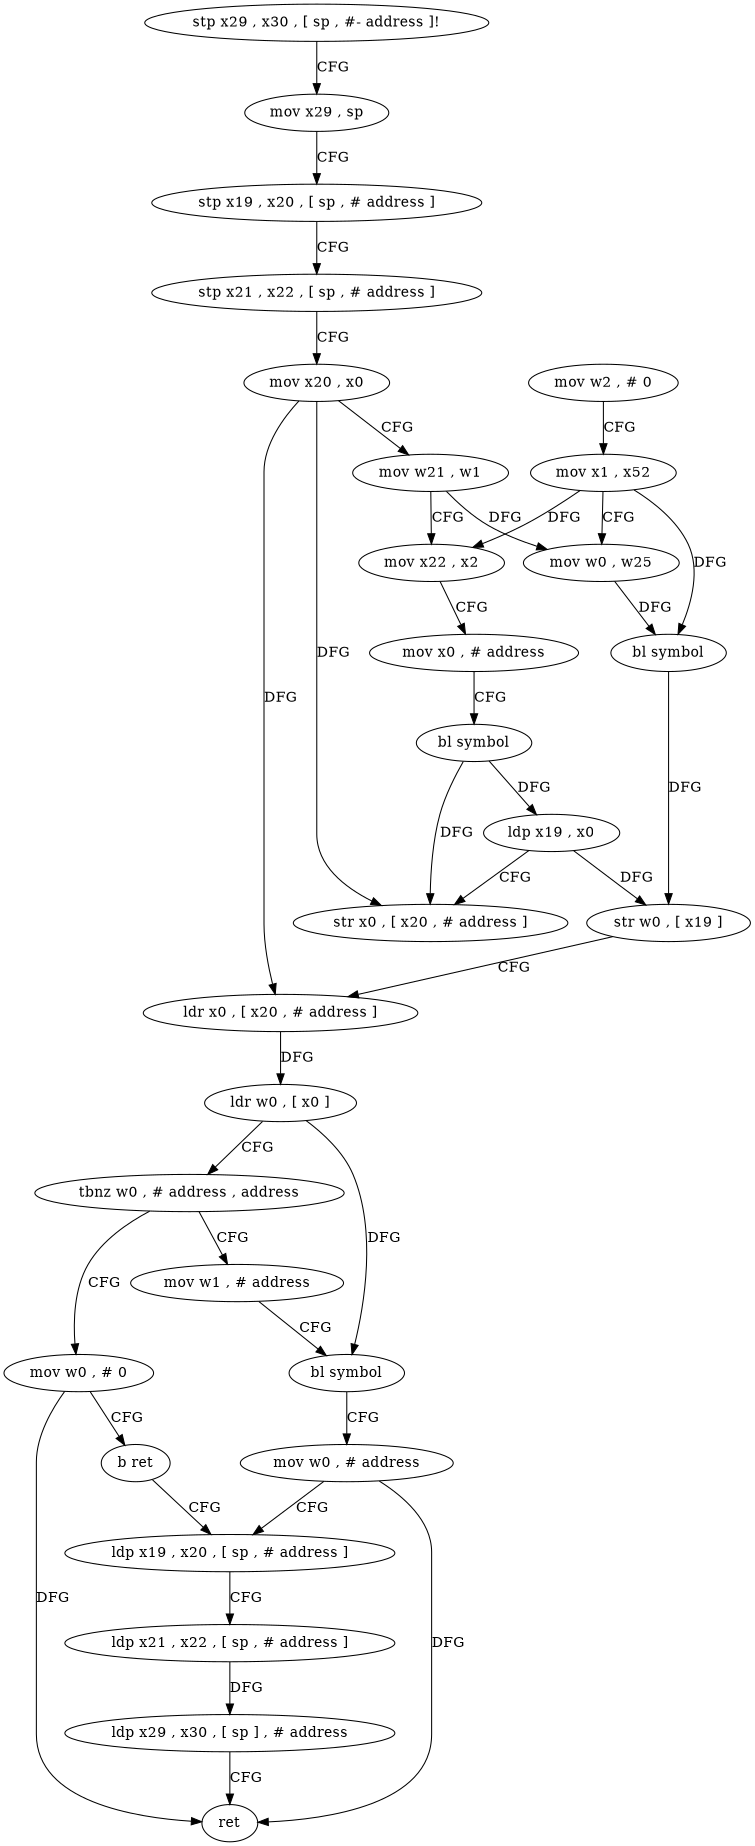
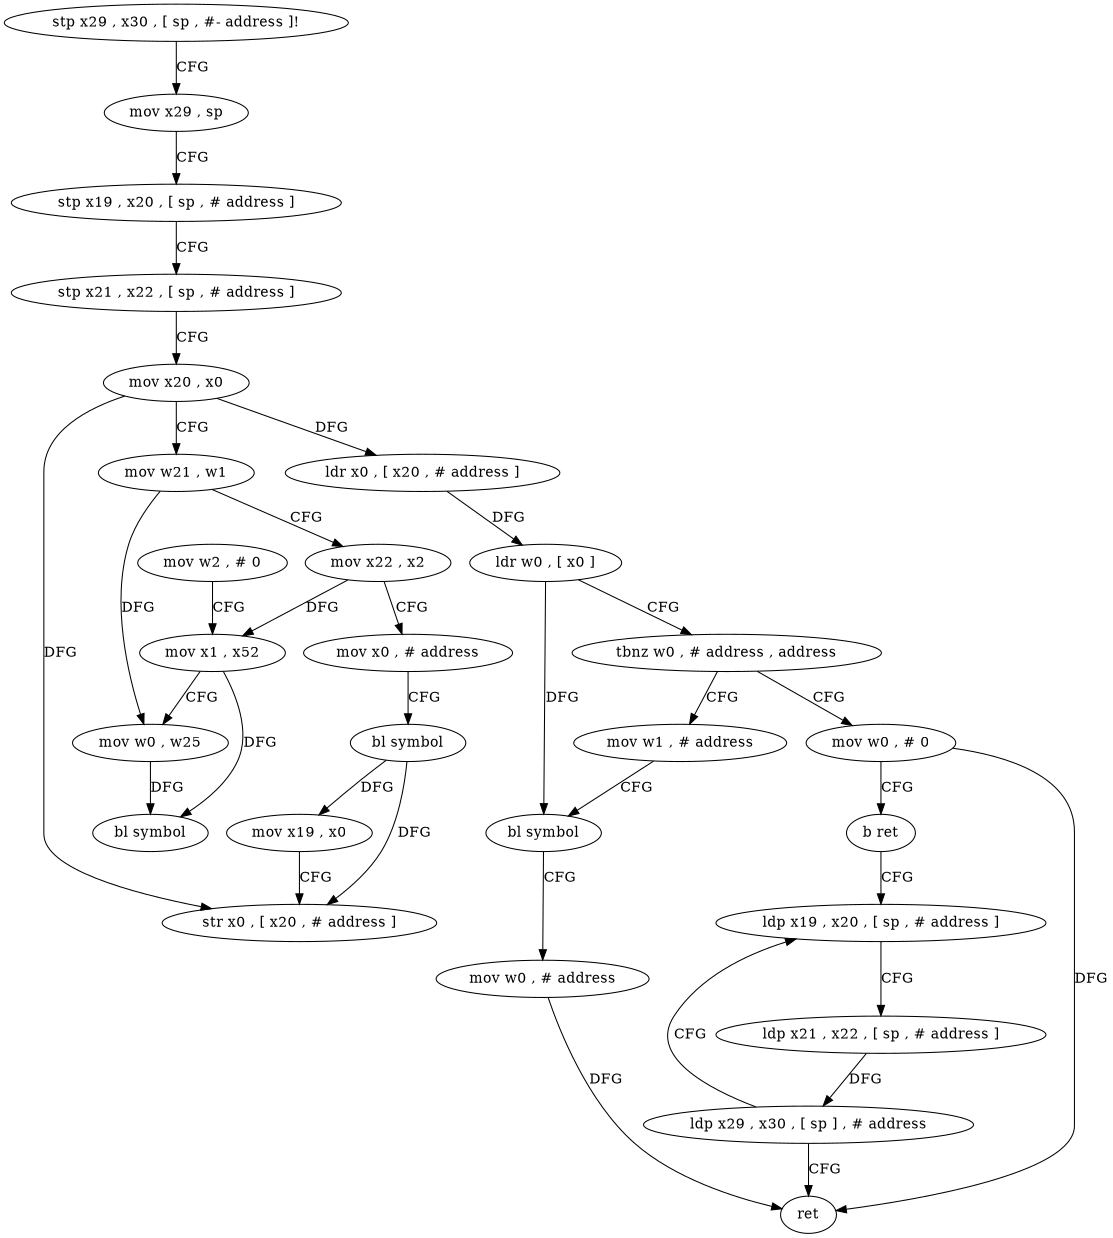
(533, 520) -> (300, 606)
(552, 833) -> (299, 833)
(669, 923) -> none
(293, 1505) -> (674, 1017)
